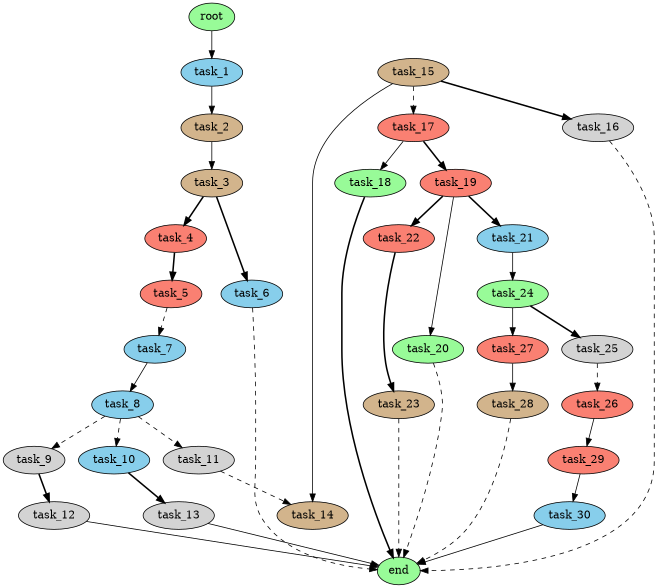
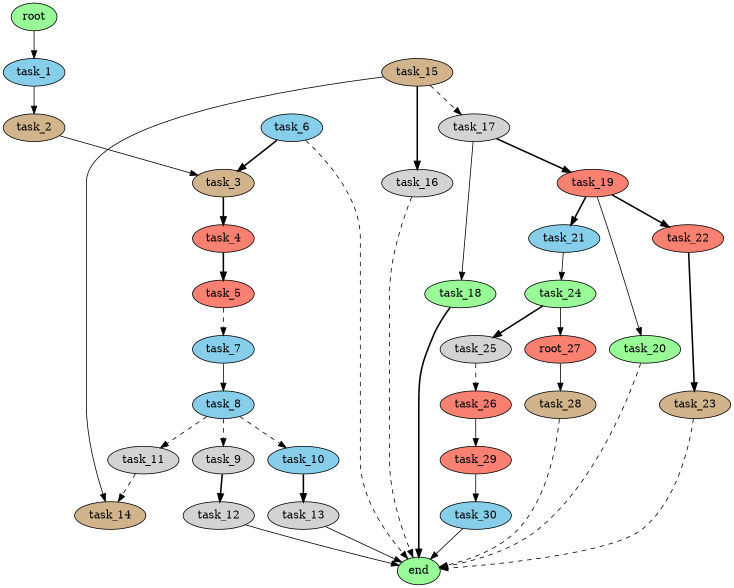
(413, 128) -> (474, 128)
(231, 235) -> (261, 153)
(513, 349) -> (560, 349)
